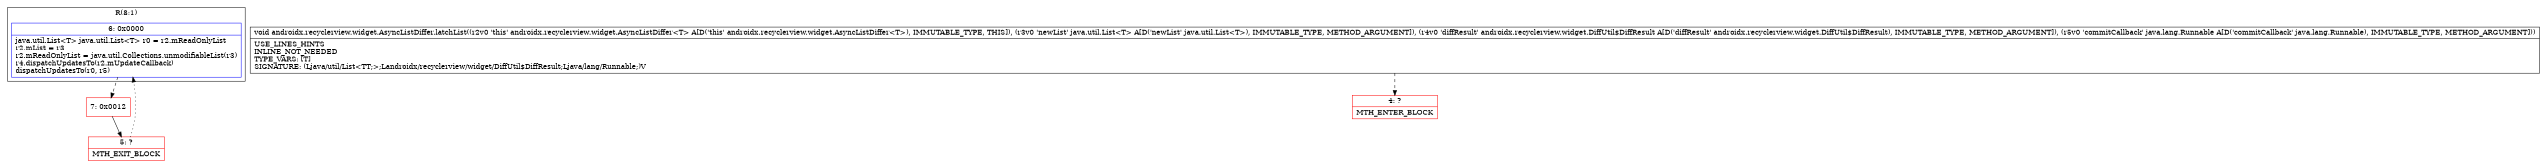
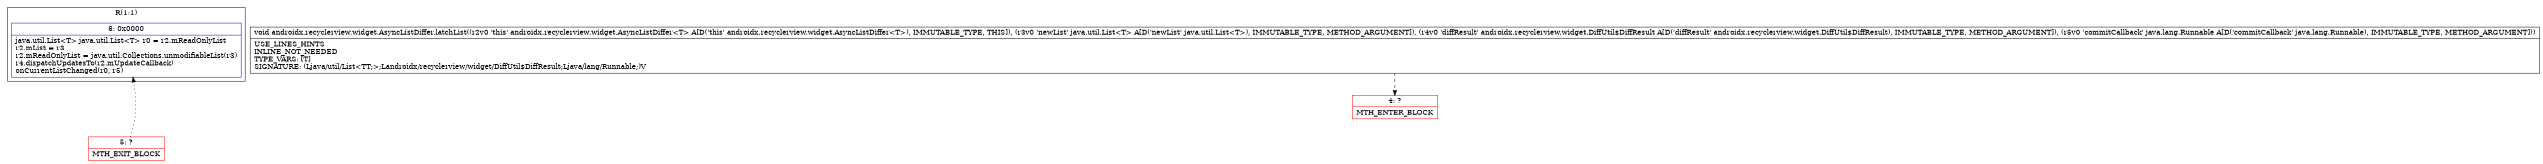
(126, 13) -> (126, 13)
(63, 71) -> (69, 71)
(108, 107) -> none
